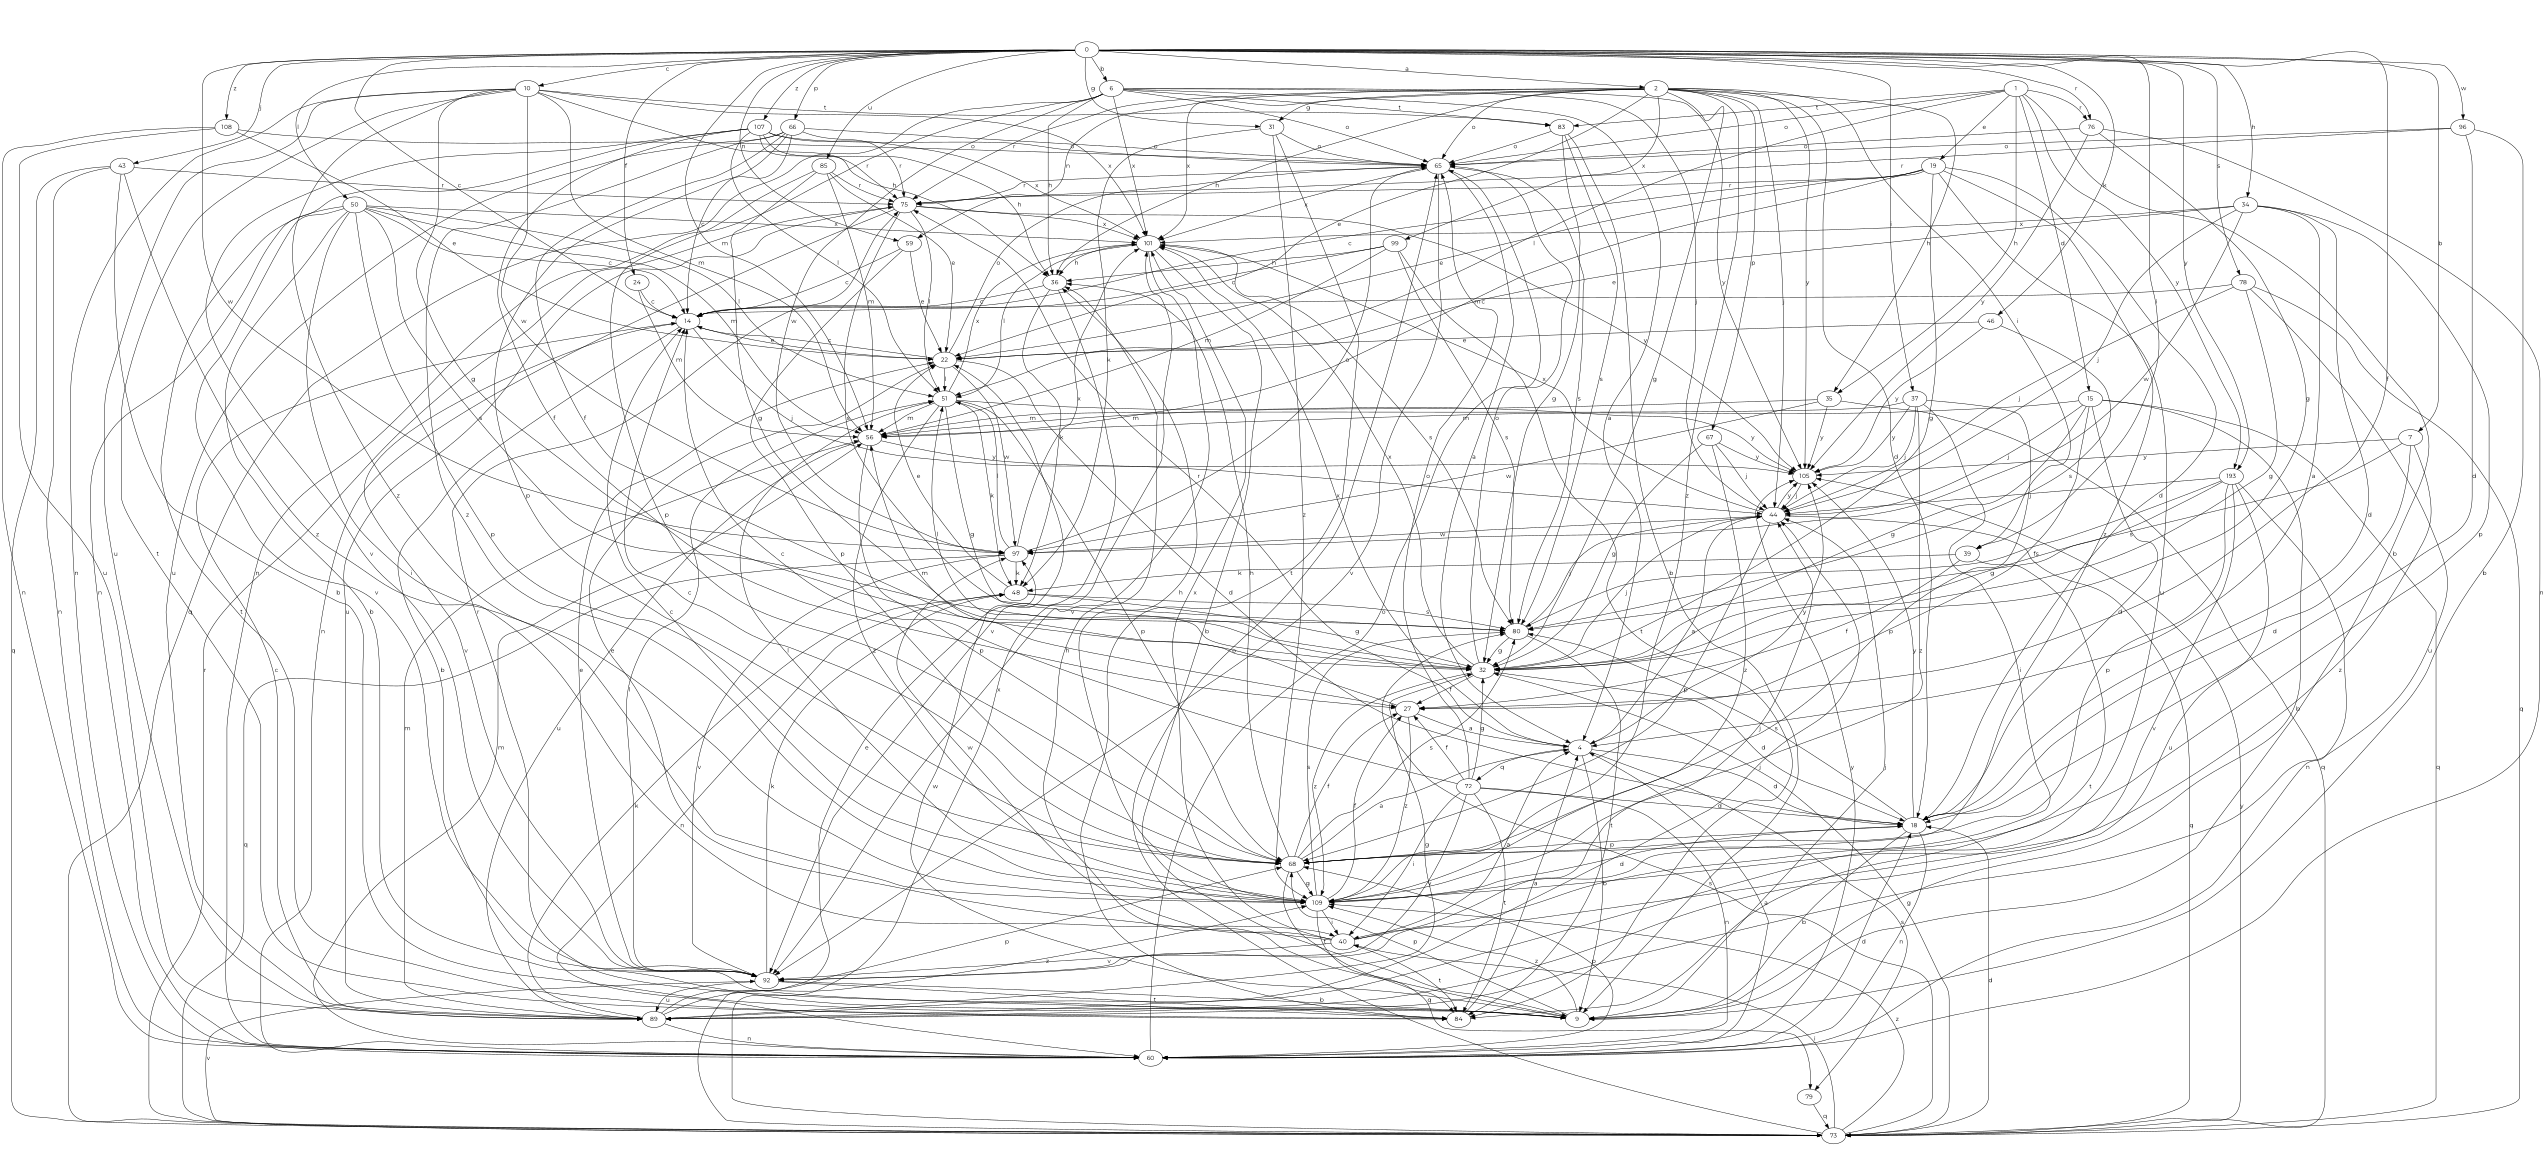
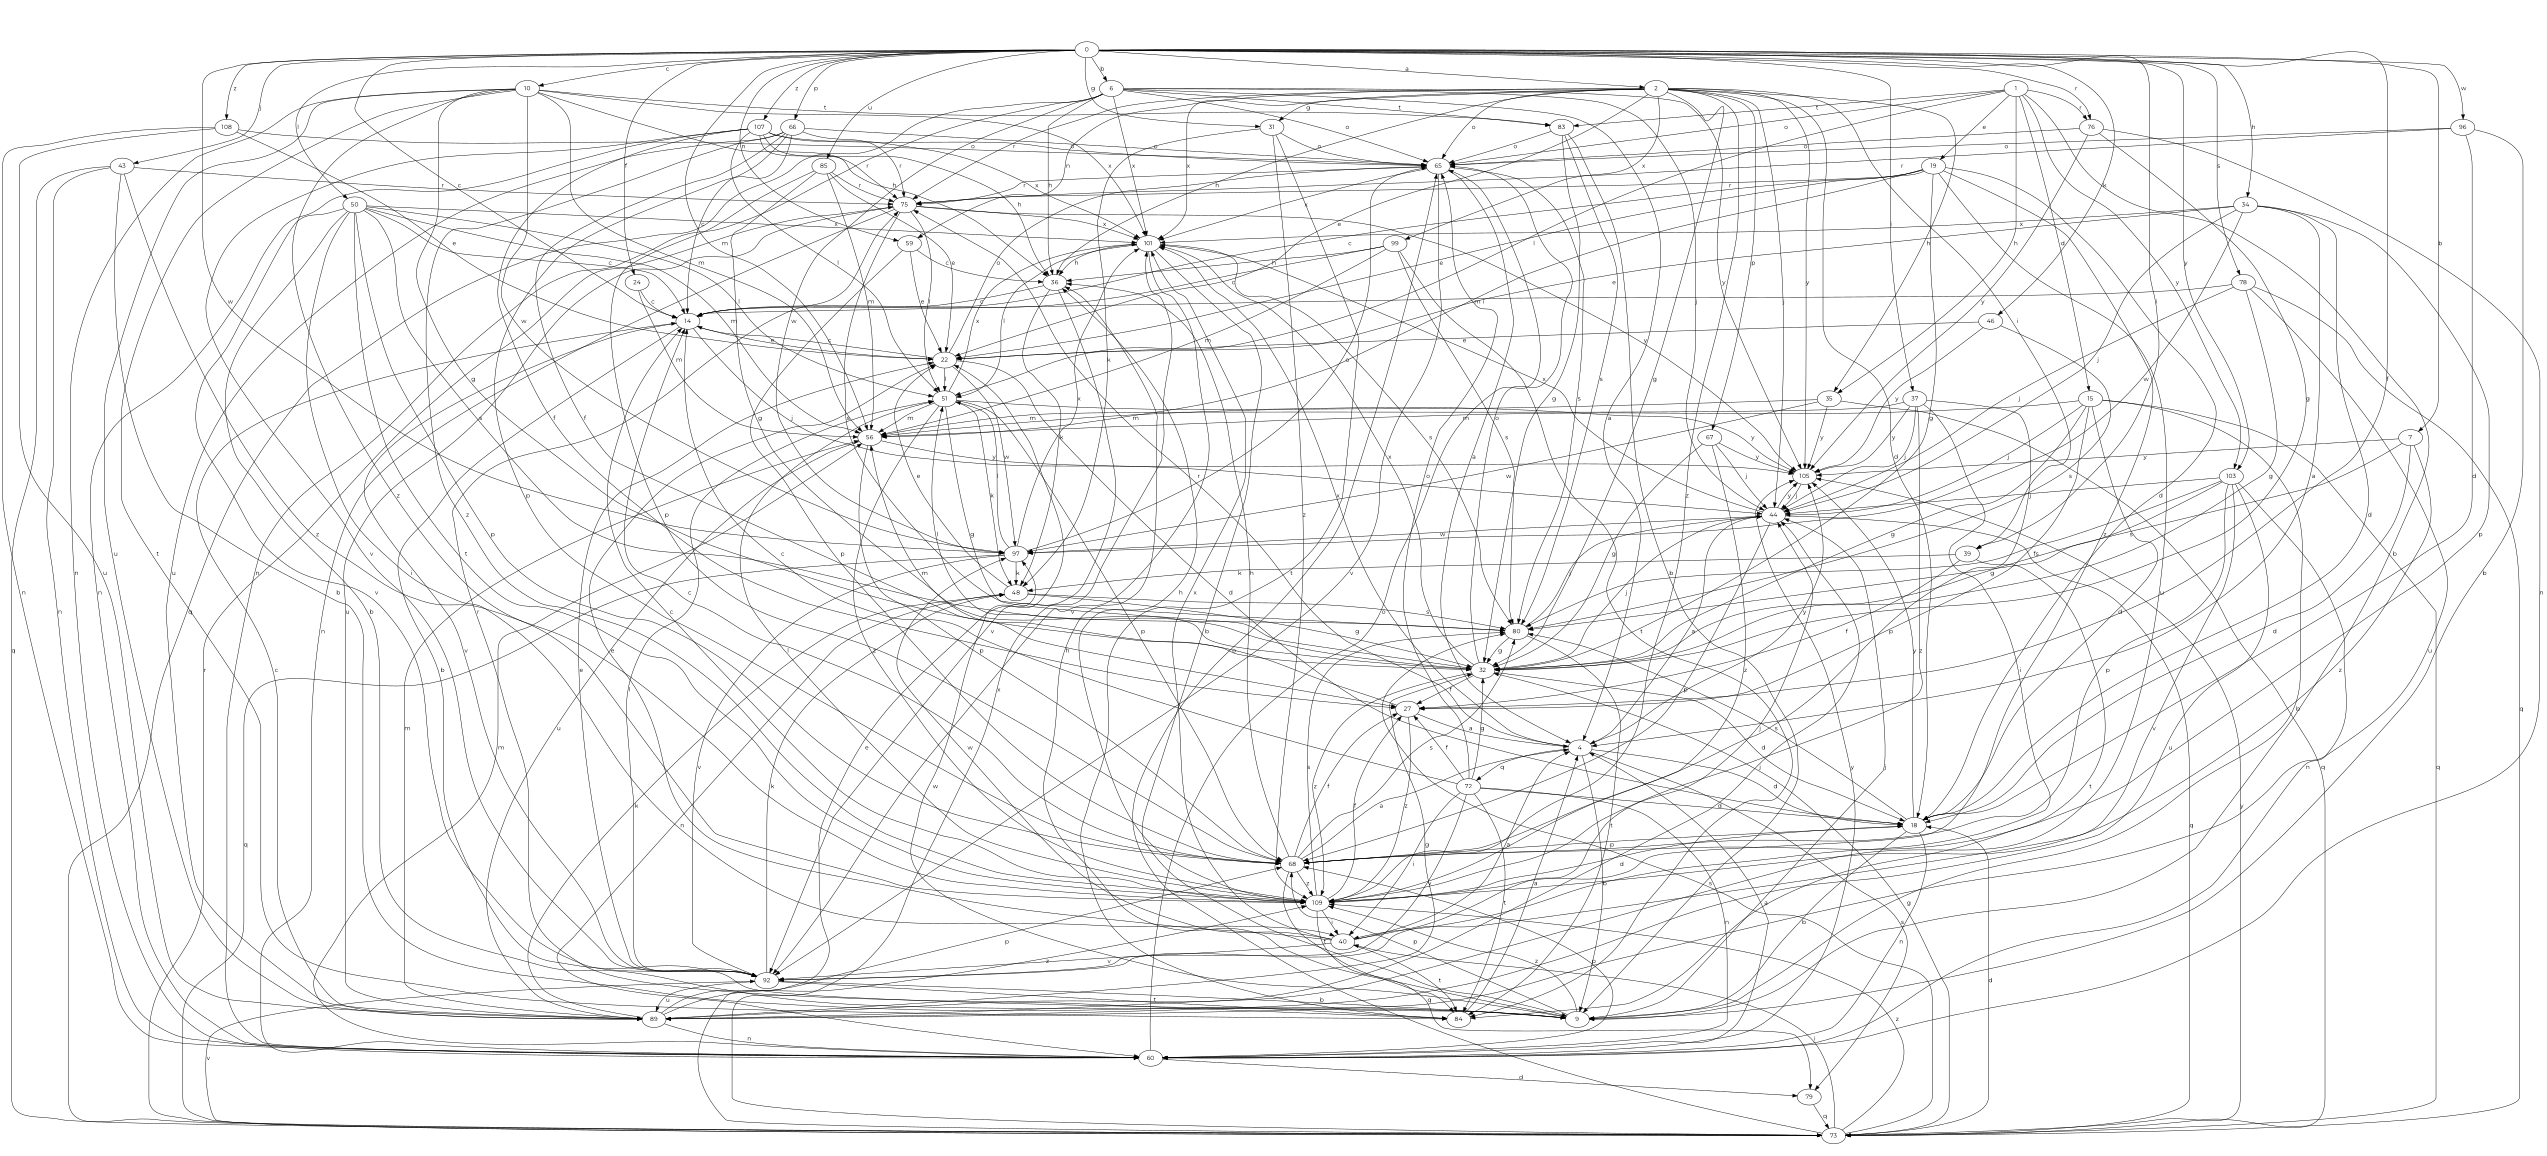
(804, 291) -> (975, 274)
(1484, 302) -> (1484, 302)
(2231, 476) -> (2231, 476)
(1308, 884) -> (1308, 884)
(448, 973) -> (703, 697)
(1801, 1020) -> (1478, 1077)
